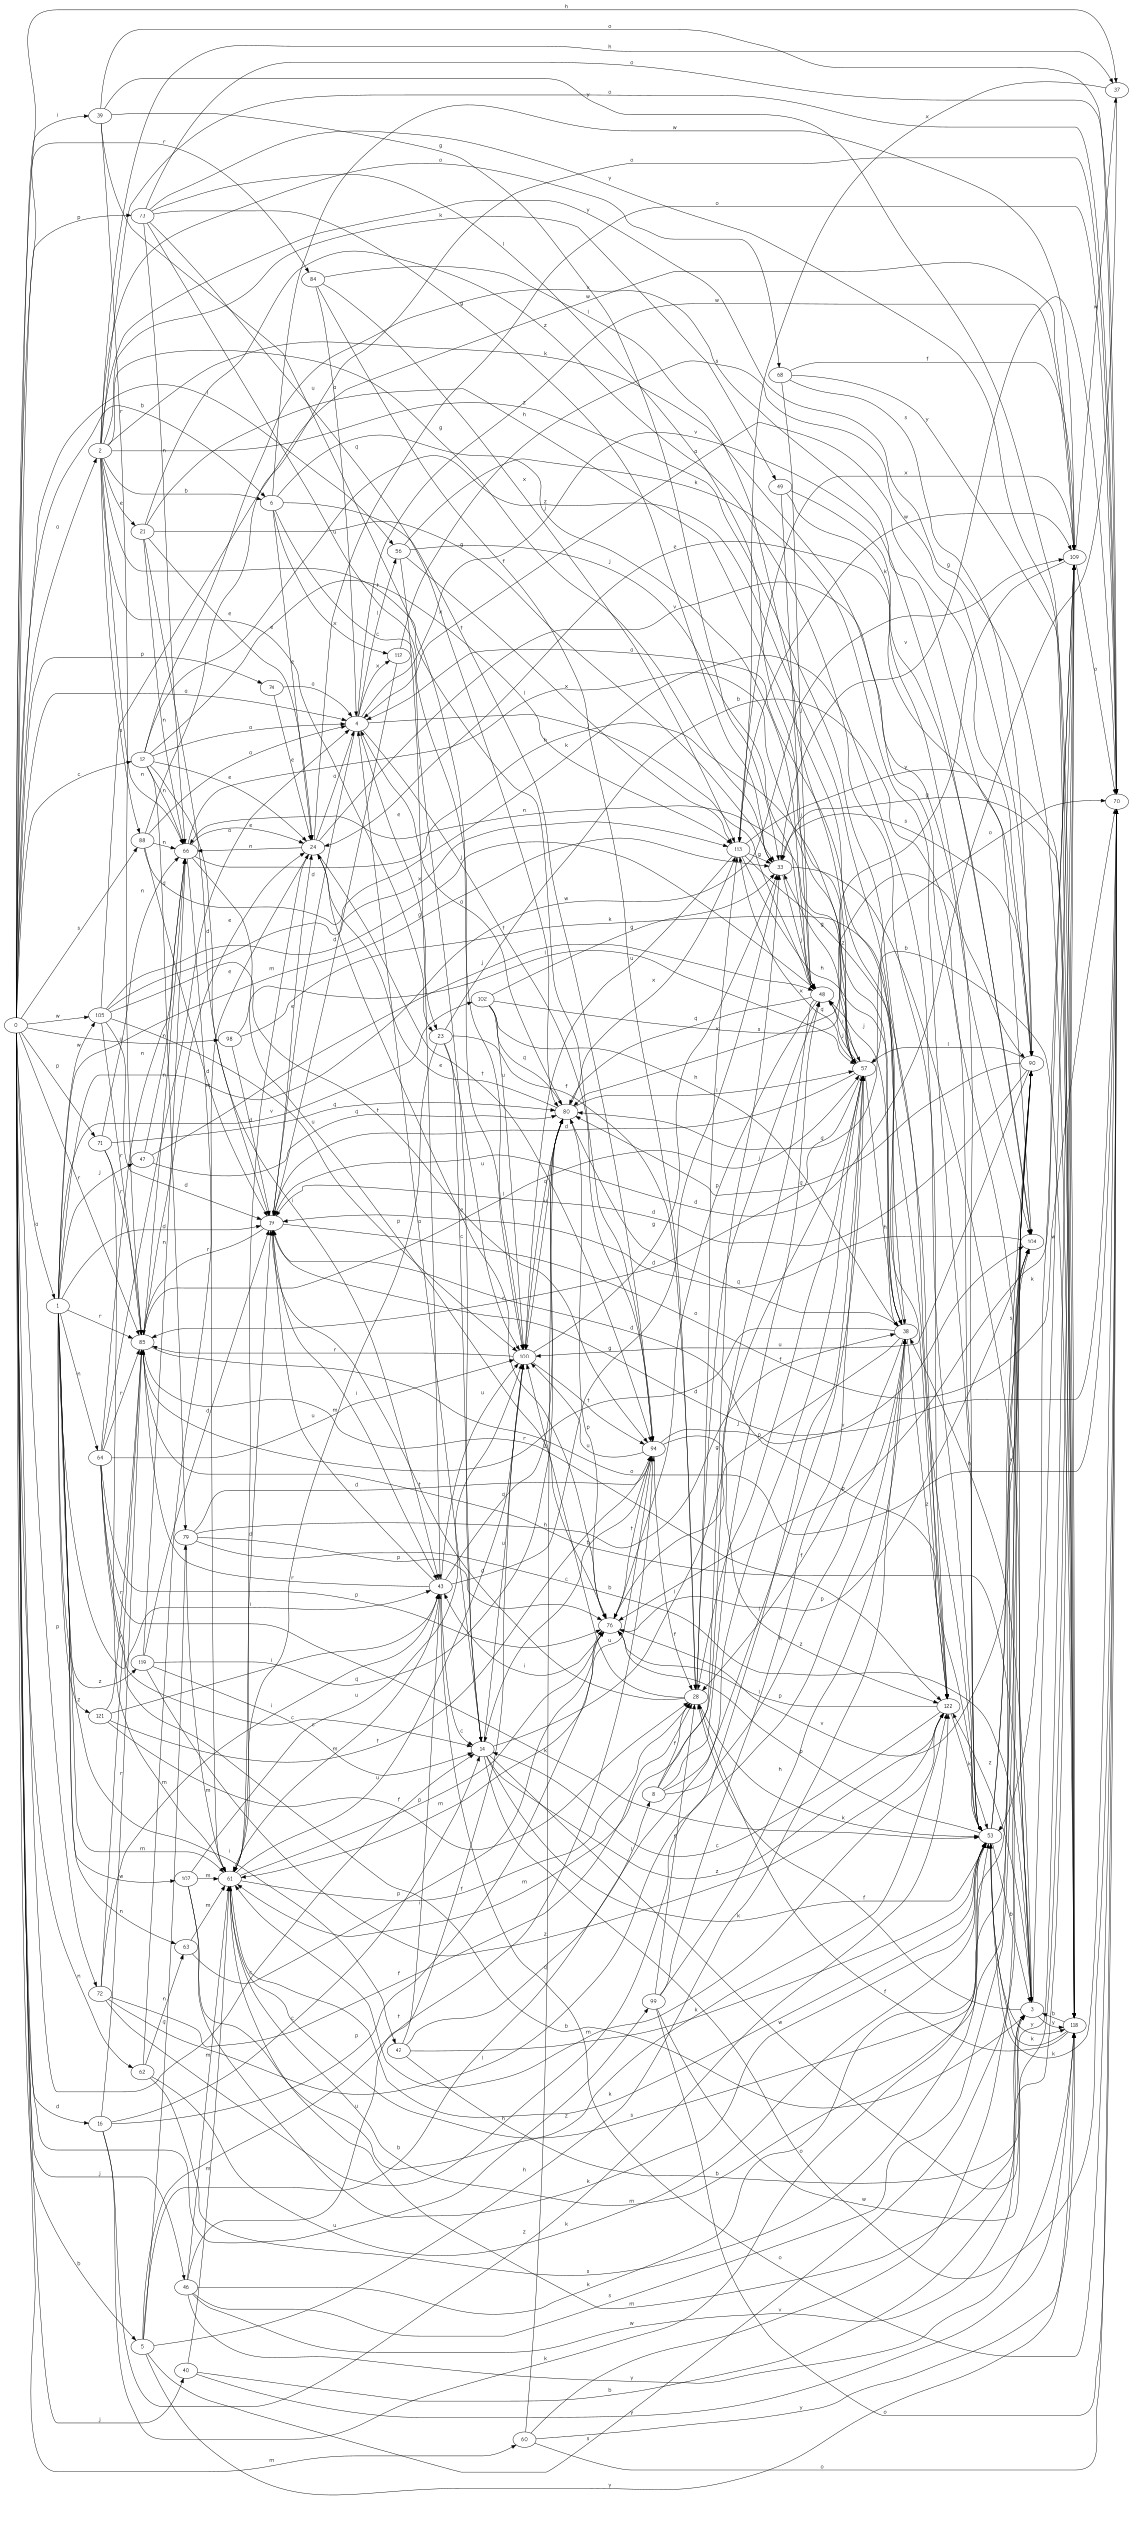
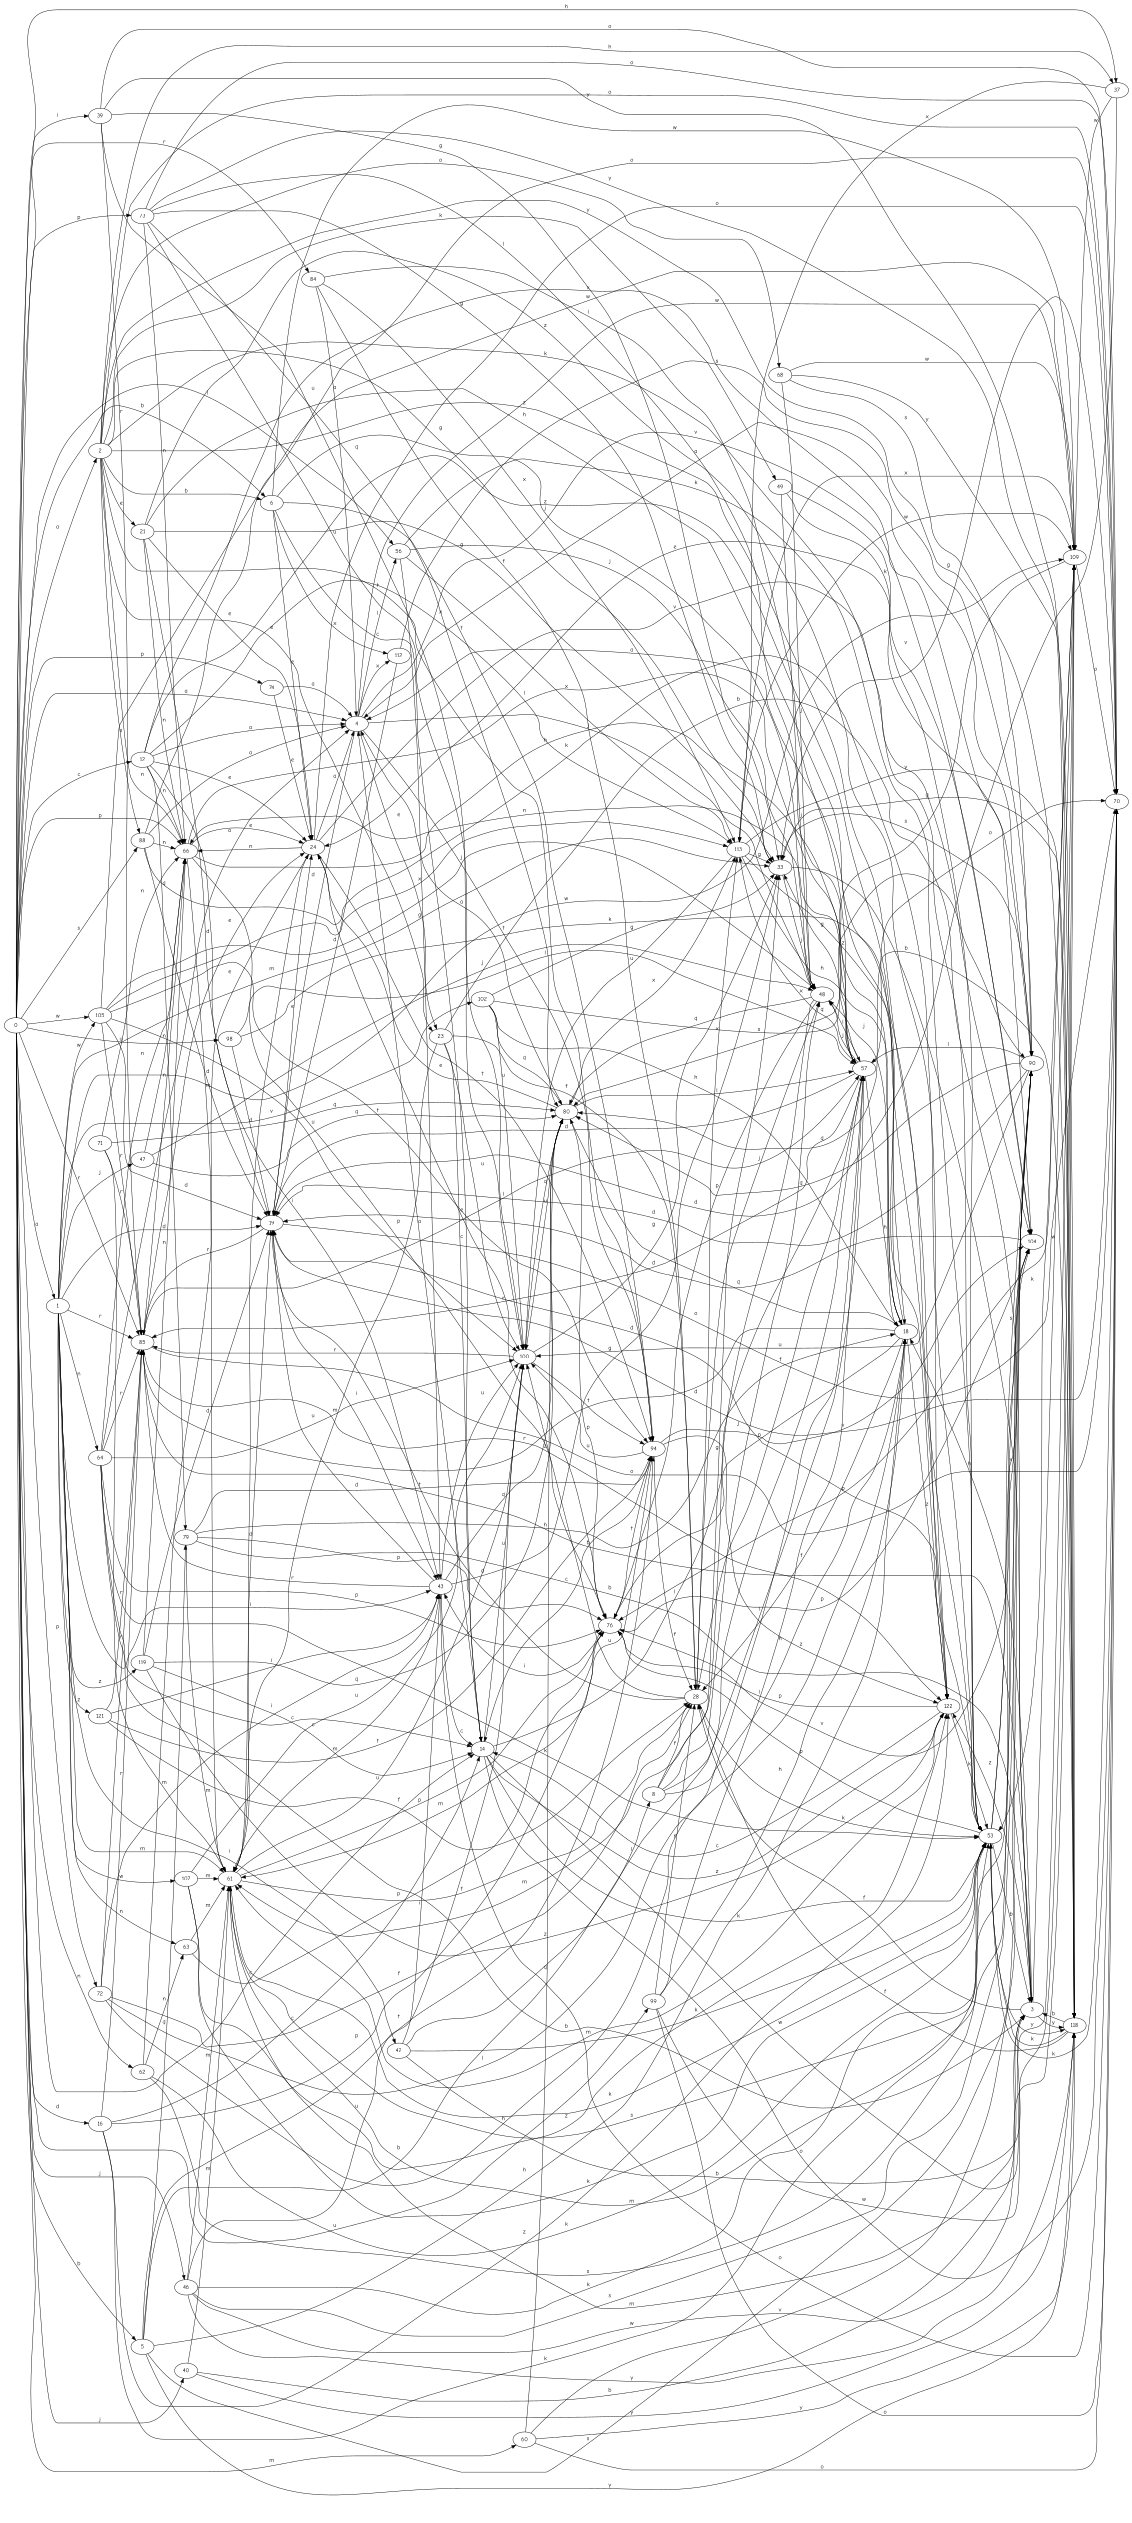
(1095, 337) -> (1081, 319)
(927, 359) -> (927, 359)
(57, 1083) -> (32, 849)
(906, 1332) -> (906, 1332)
